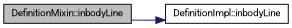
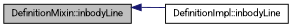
(144, 20) -> (153, 7)
